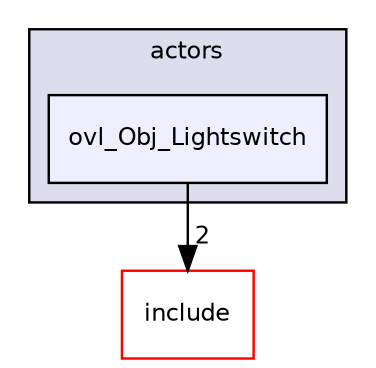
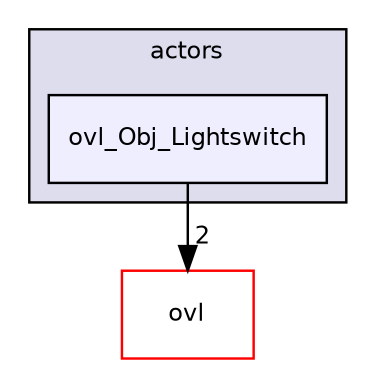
(188, 315) -> (188, 315)
